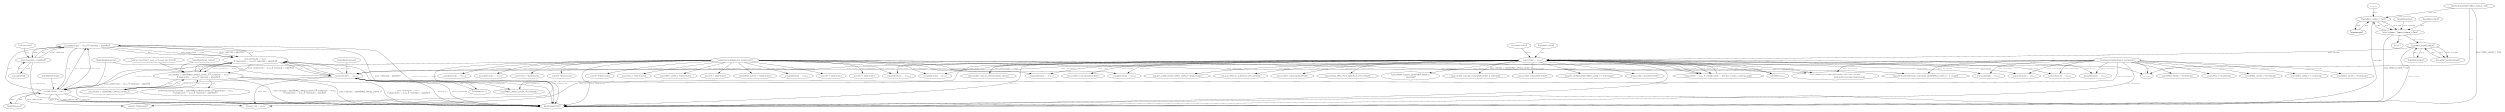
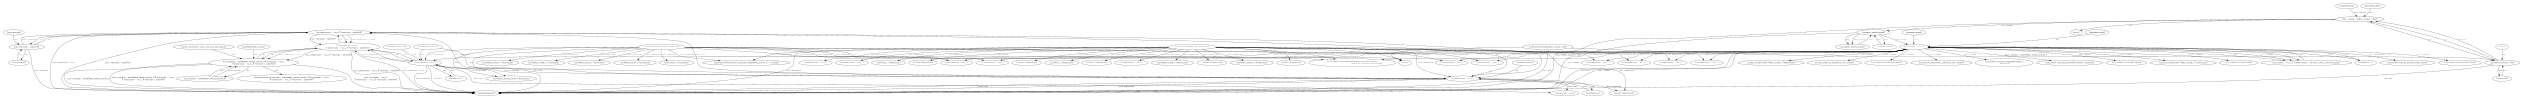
(2489, 52) -> (1547, 71)
(2125, 76) -> (457, 63)
(896, 82) -> none
